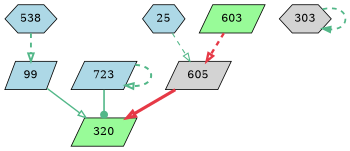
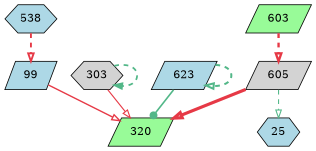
(31, 43) -> (31, 43)
(179, 44) -> (279, 100)
(104, 75) -> (184, 75)
(63, 101) -> (81, 101)
none -> (117, 101)
